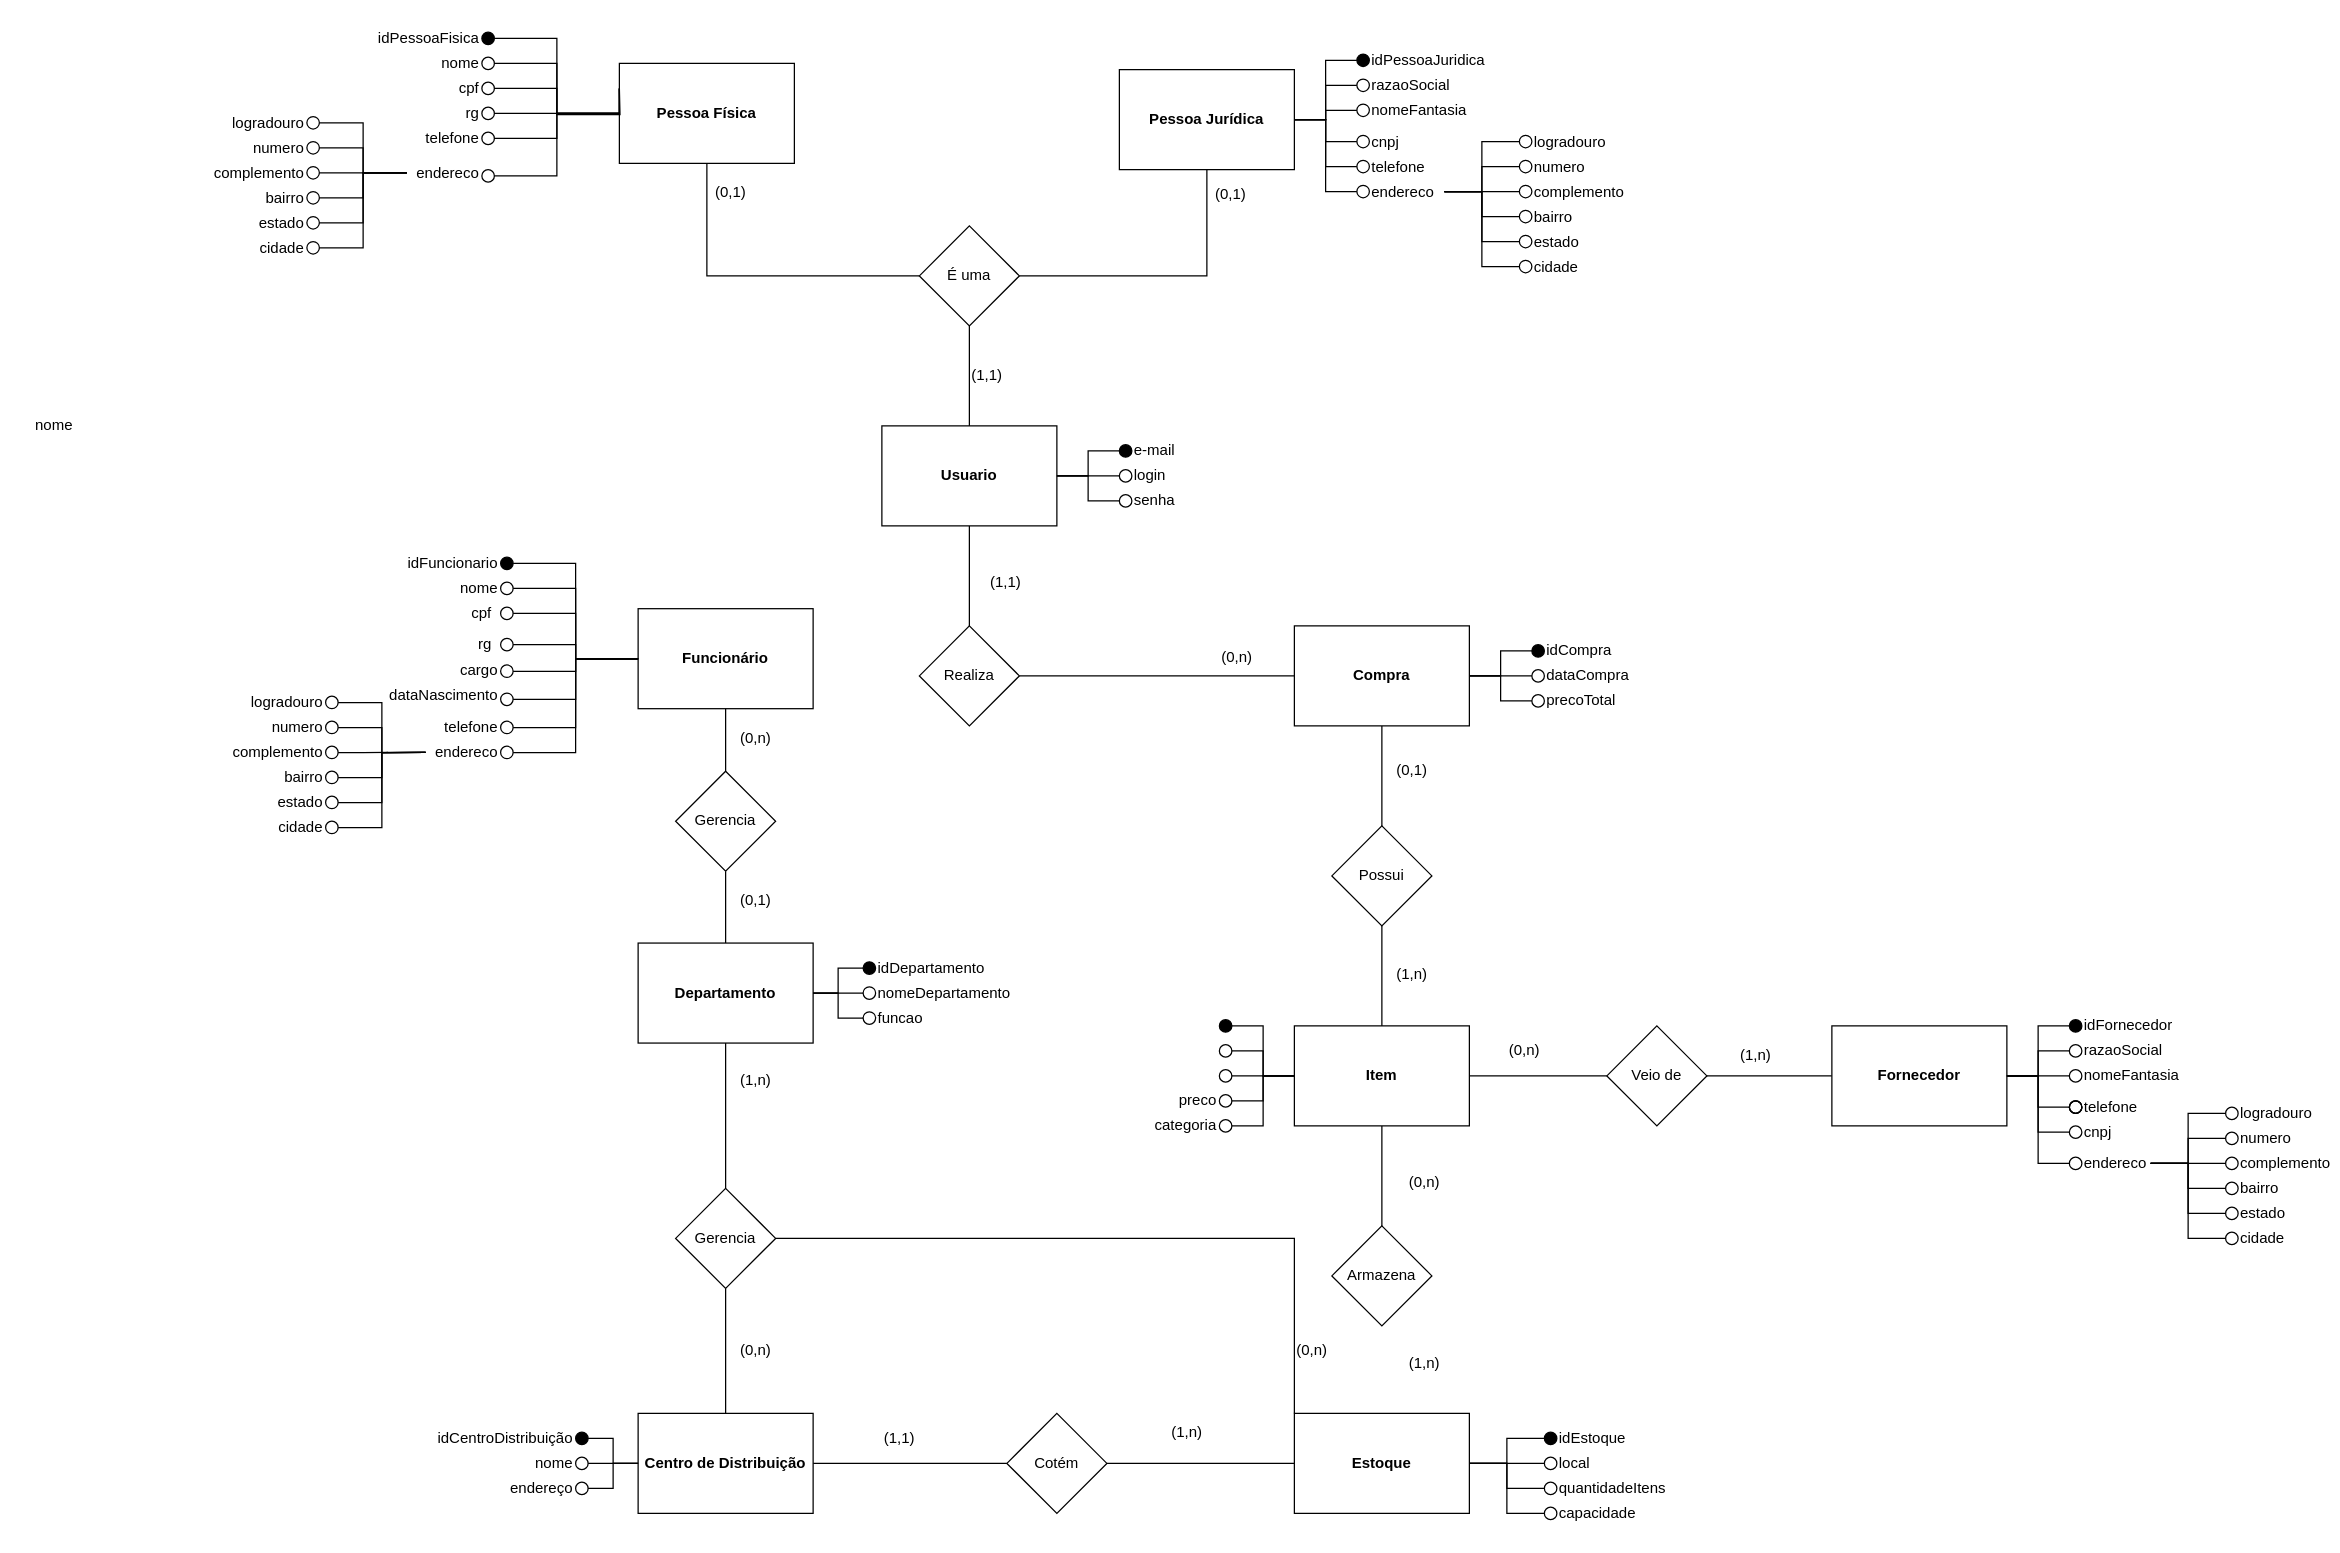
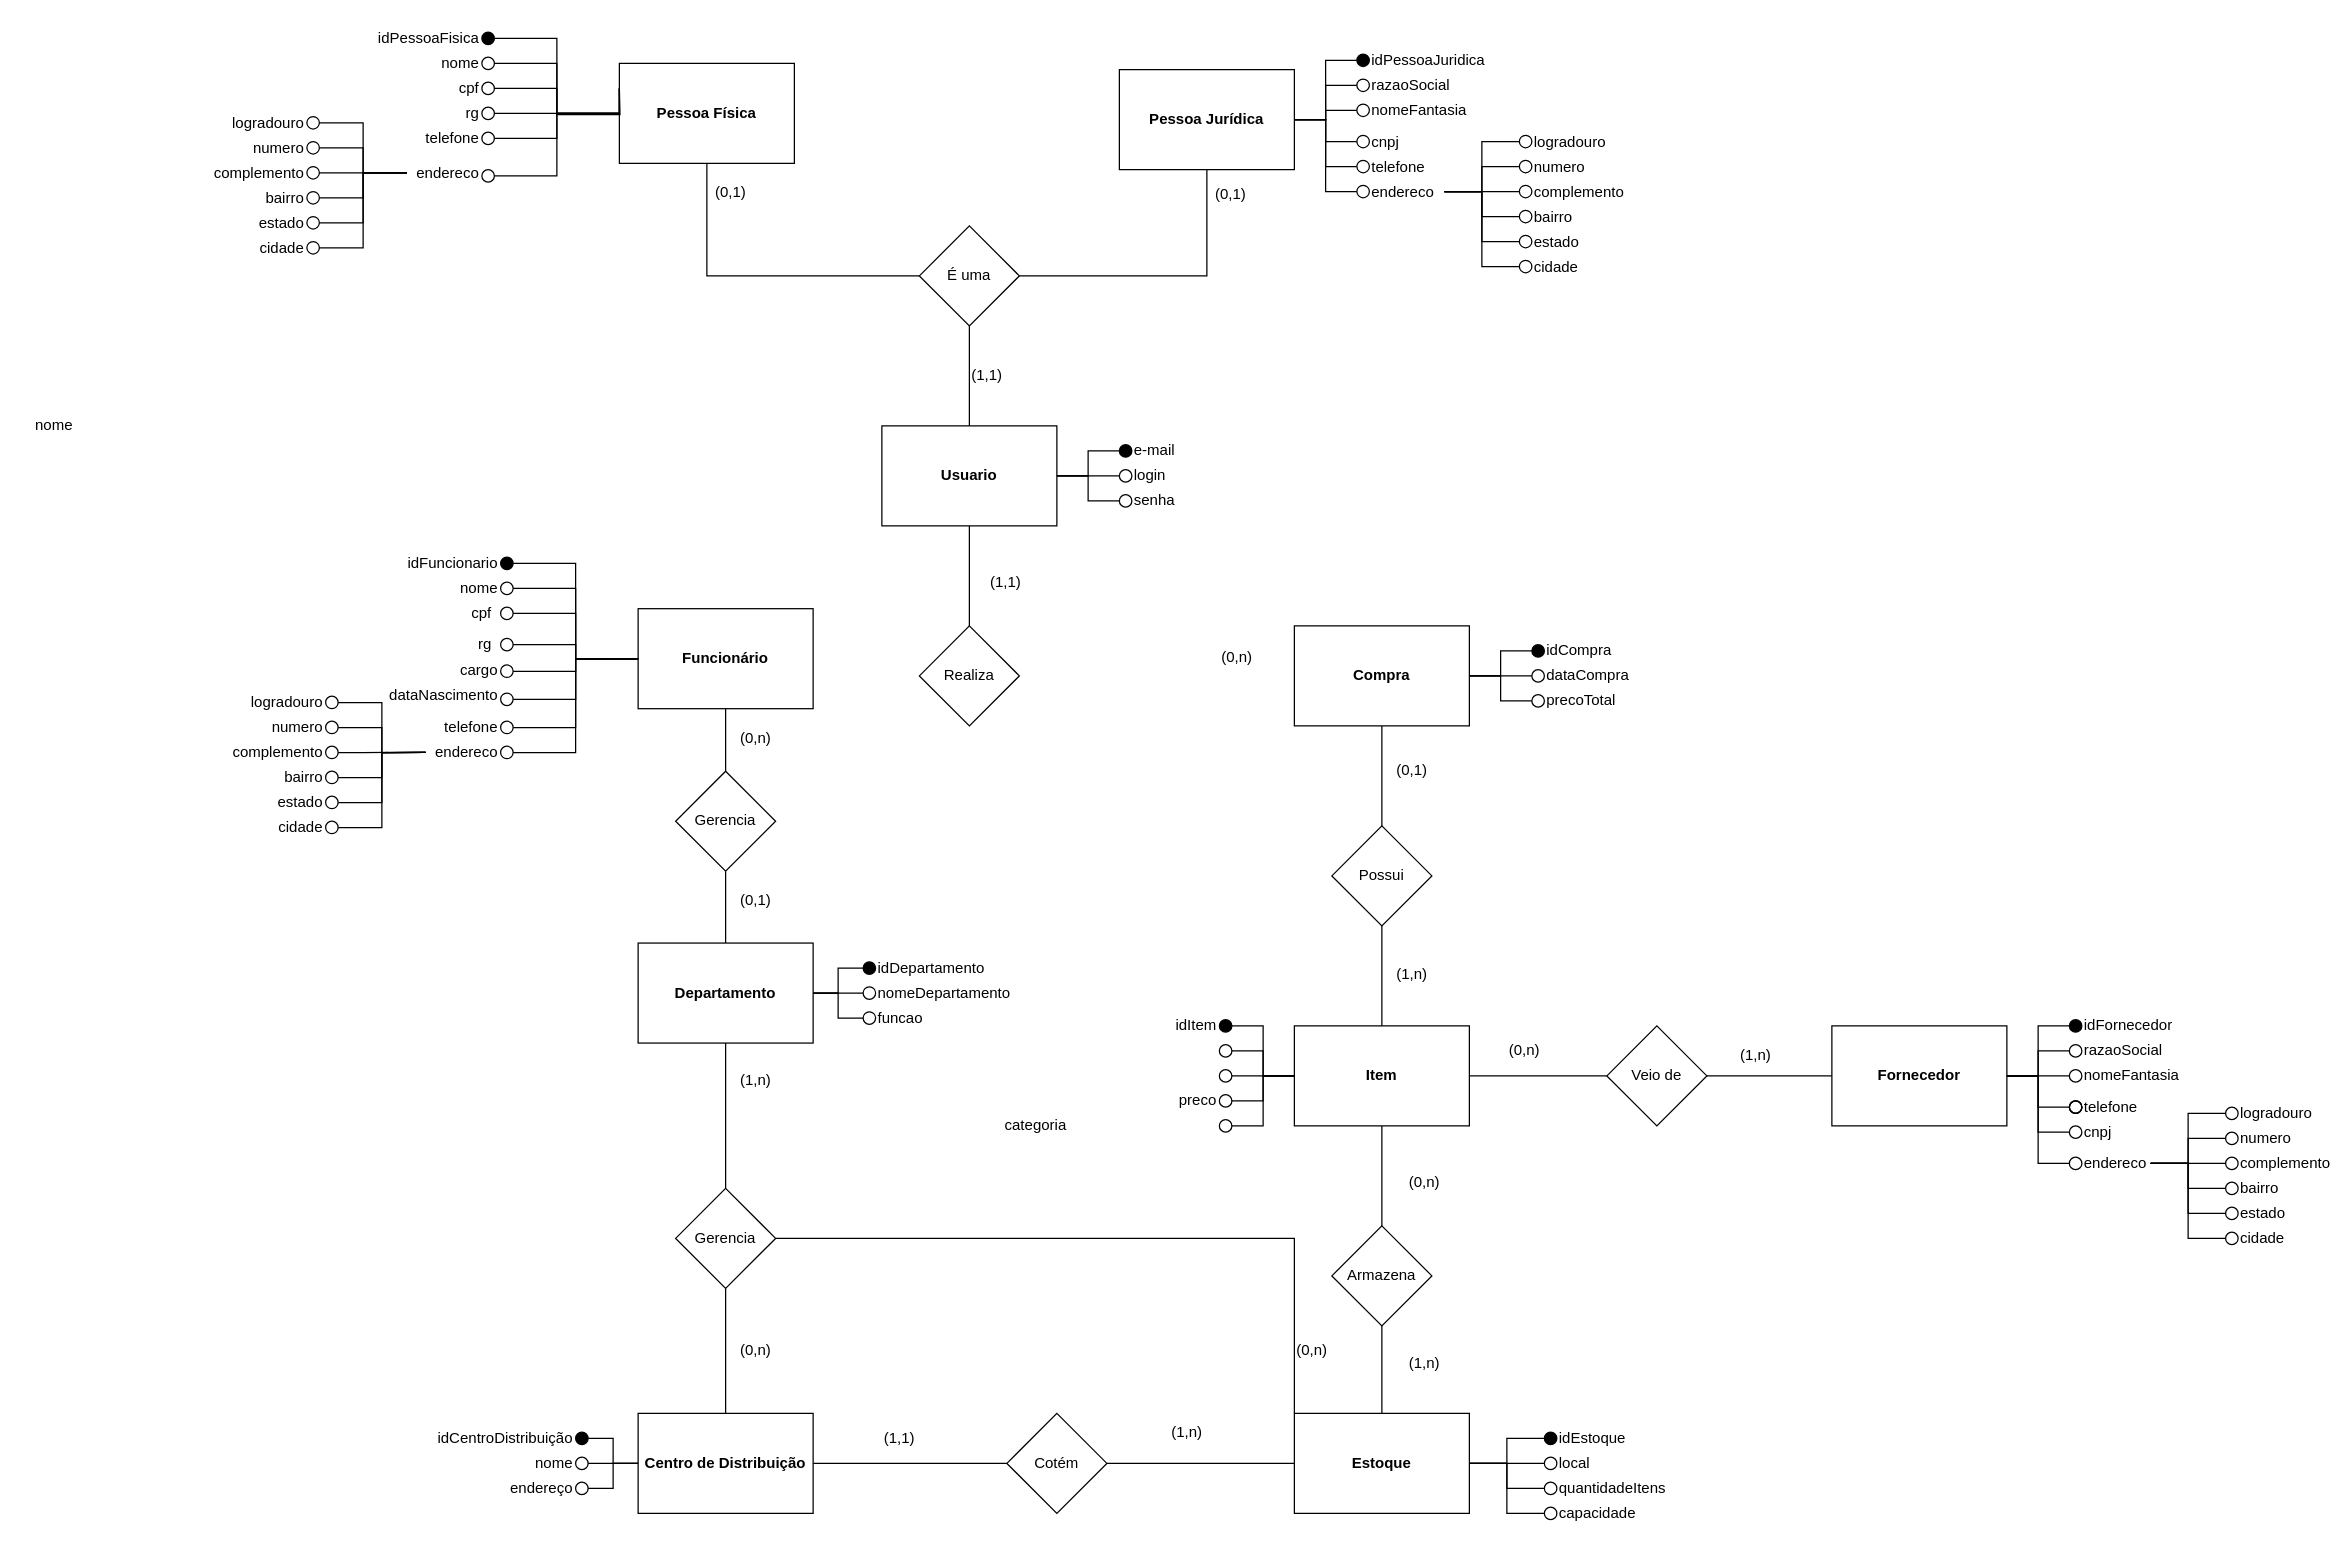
(1156, 676) -> none
none -> (1194, 1026)
(1182, 1126) -> (1032, 1126)
none -> (1382, 1370)
